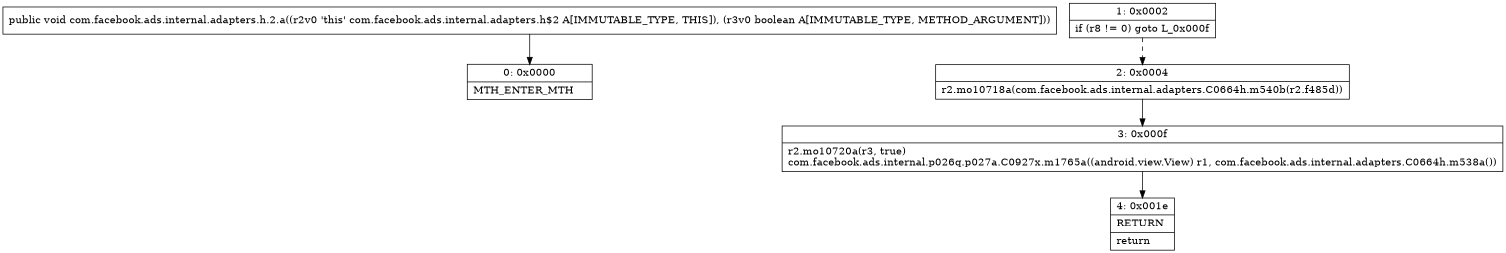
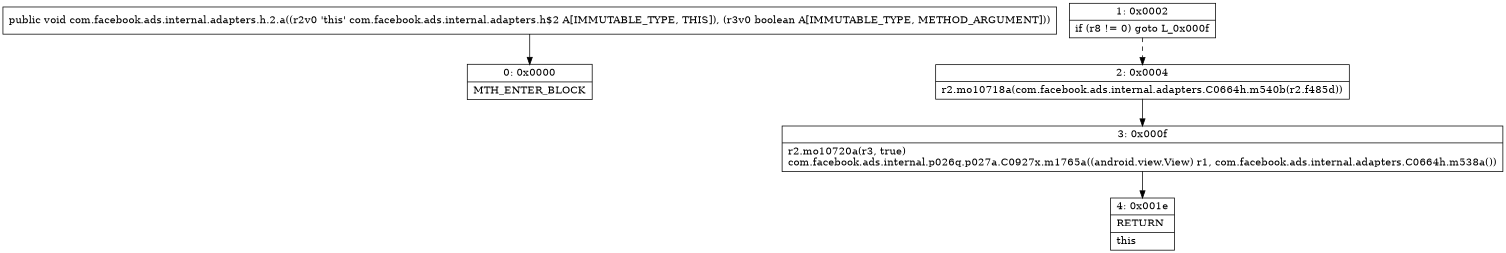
(523, 90) -> (530, 90)
(1133, 241) -> (1127, 241)
